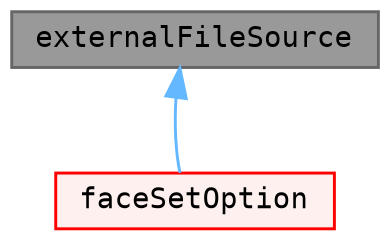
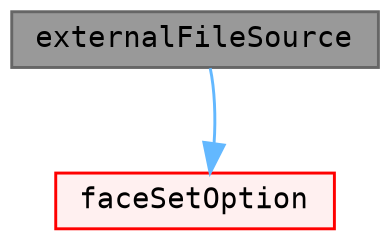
(176, 135) -> (215, 106)
